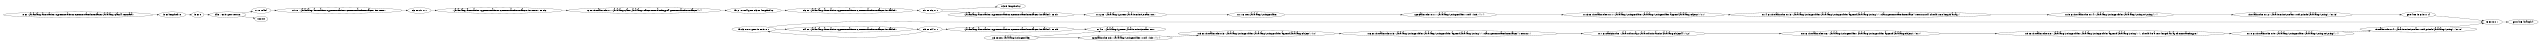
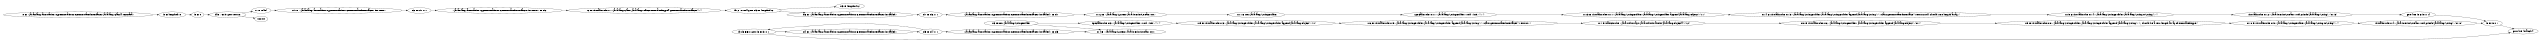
(969, 8) -> (807, 8)
(1625, 22) -> (1639, 39)
